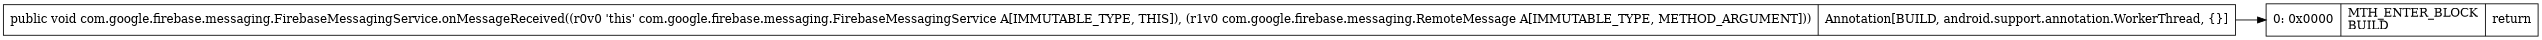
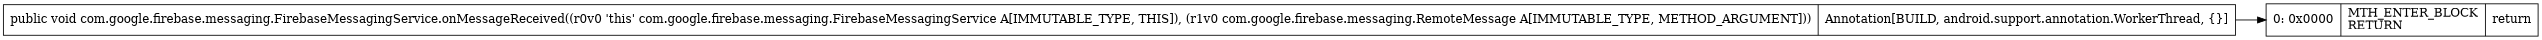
(2369, 26) -> (2375, 26)
